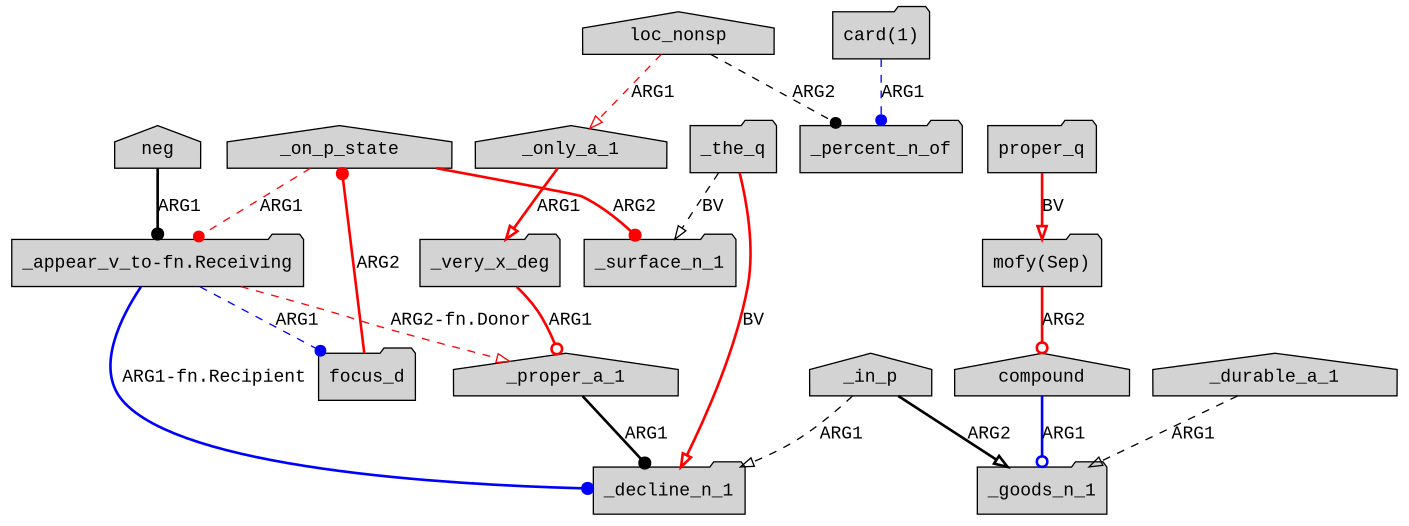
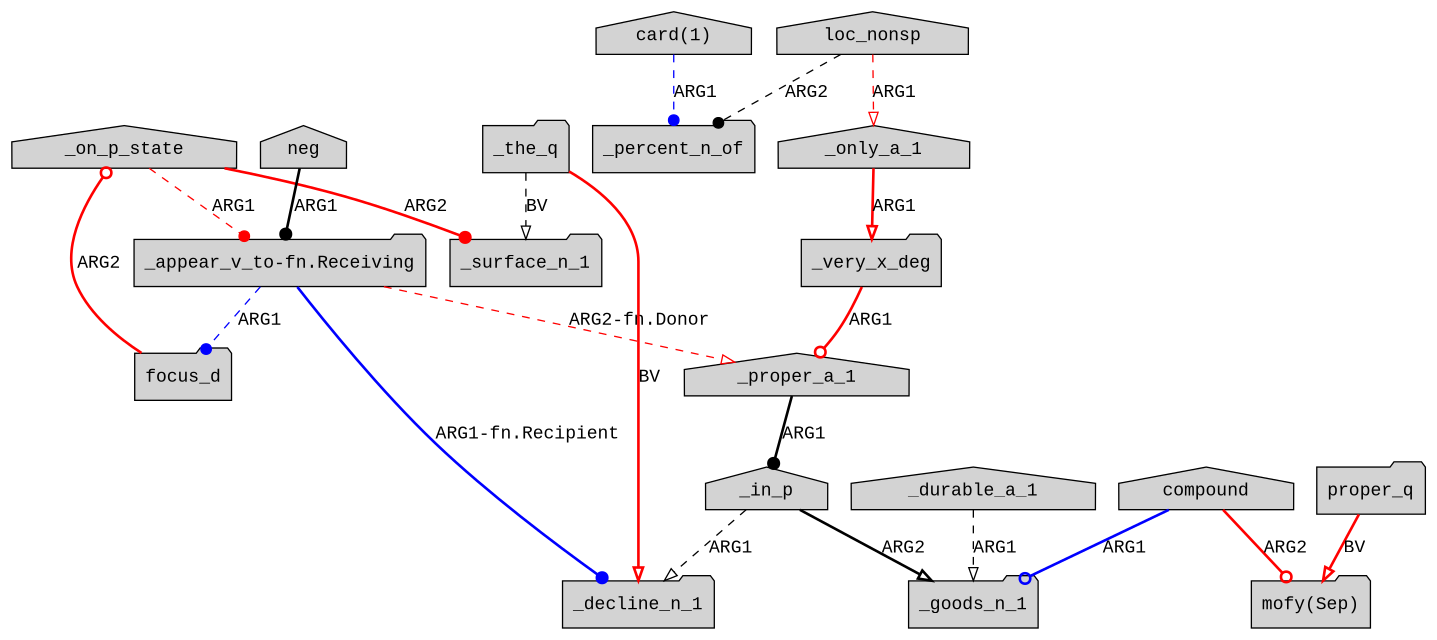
(881, 35) -> (674, 35)
(354, 266) -> (73, 275)
(1042, 315) -> (1253, 541)
(612, 428) -> (784, 427)
